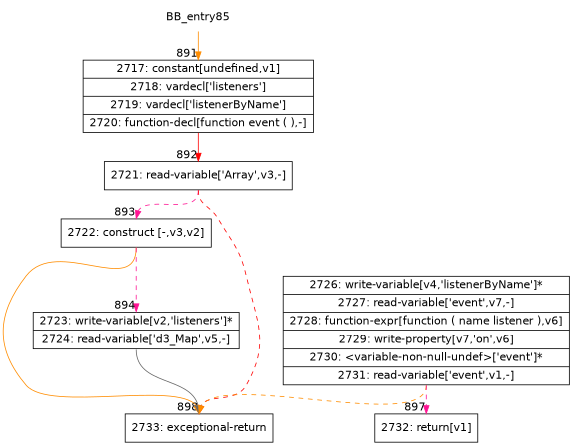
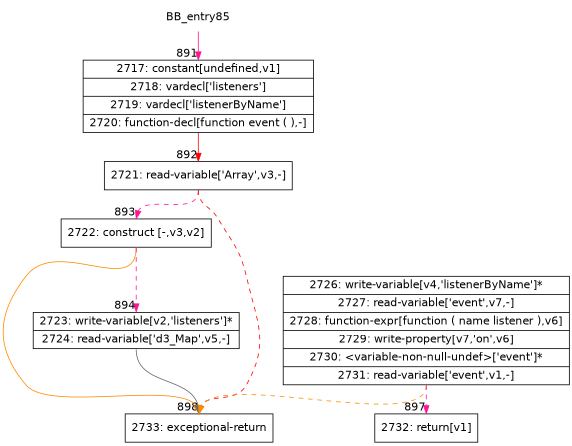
(198, 42) -> (198, 42)
